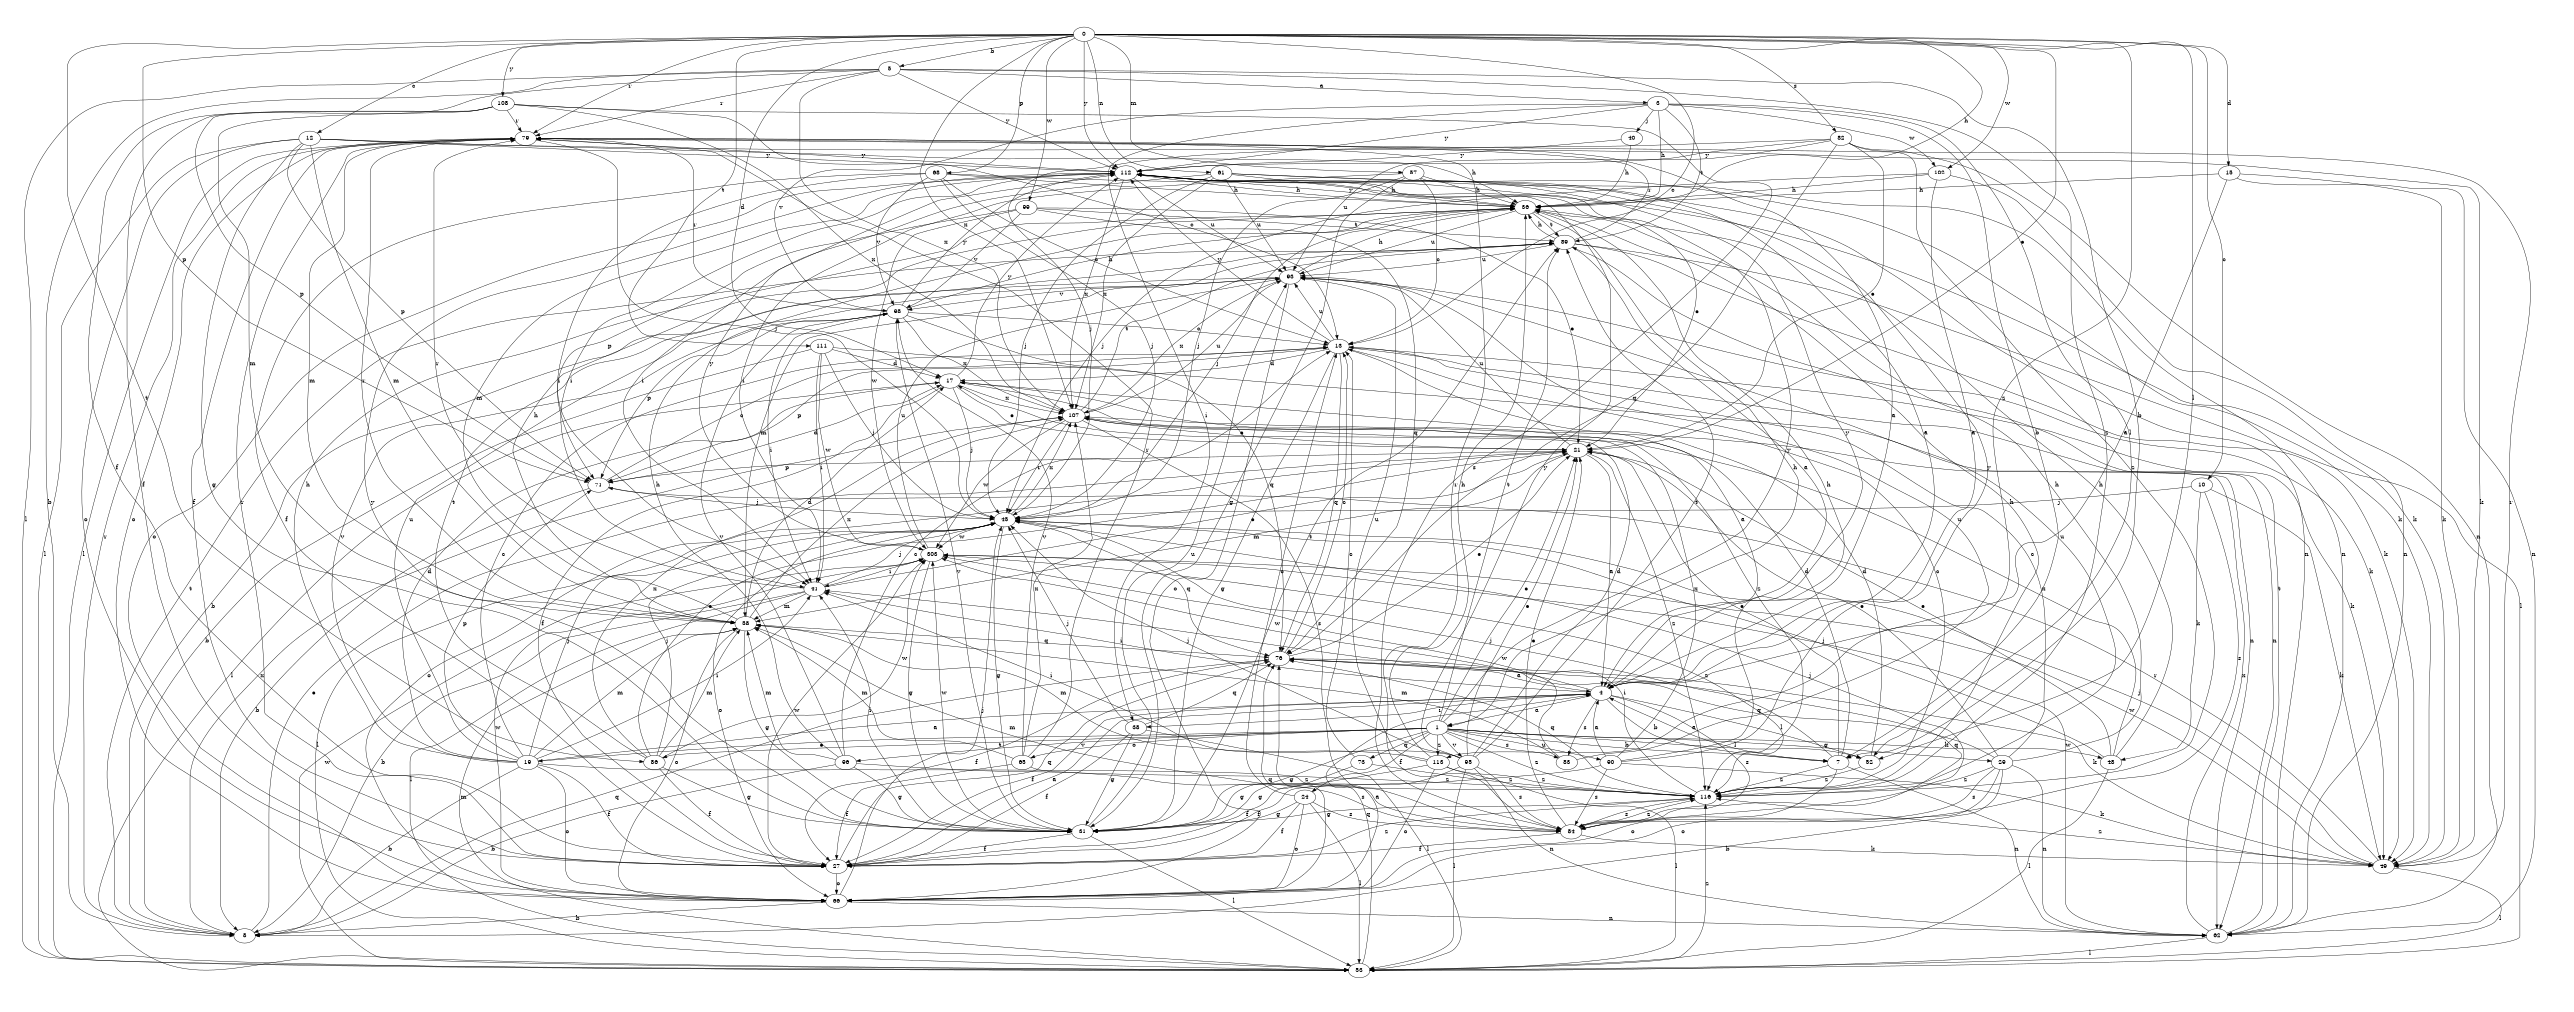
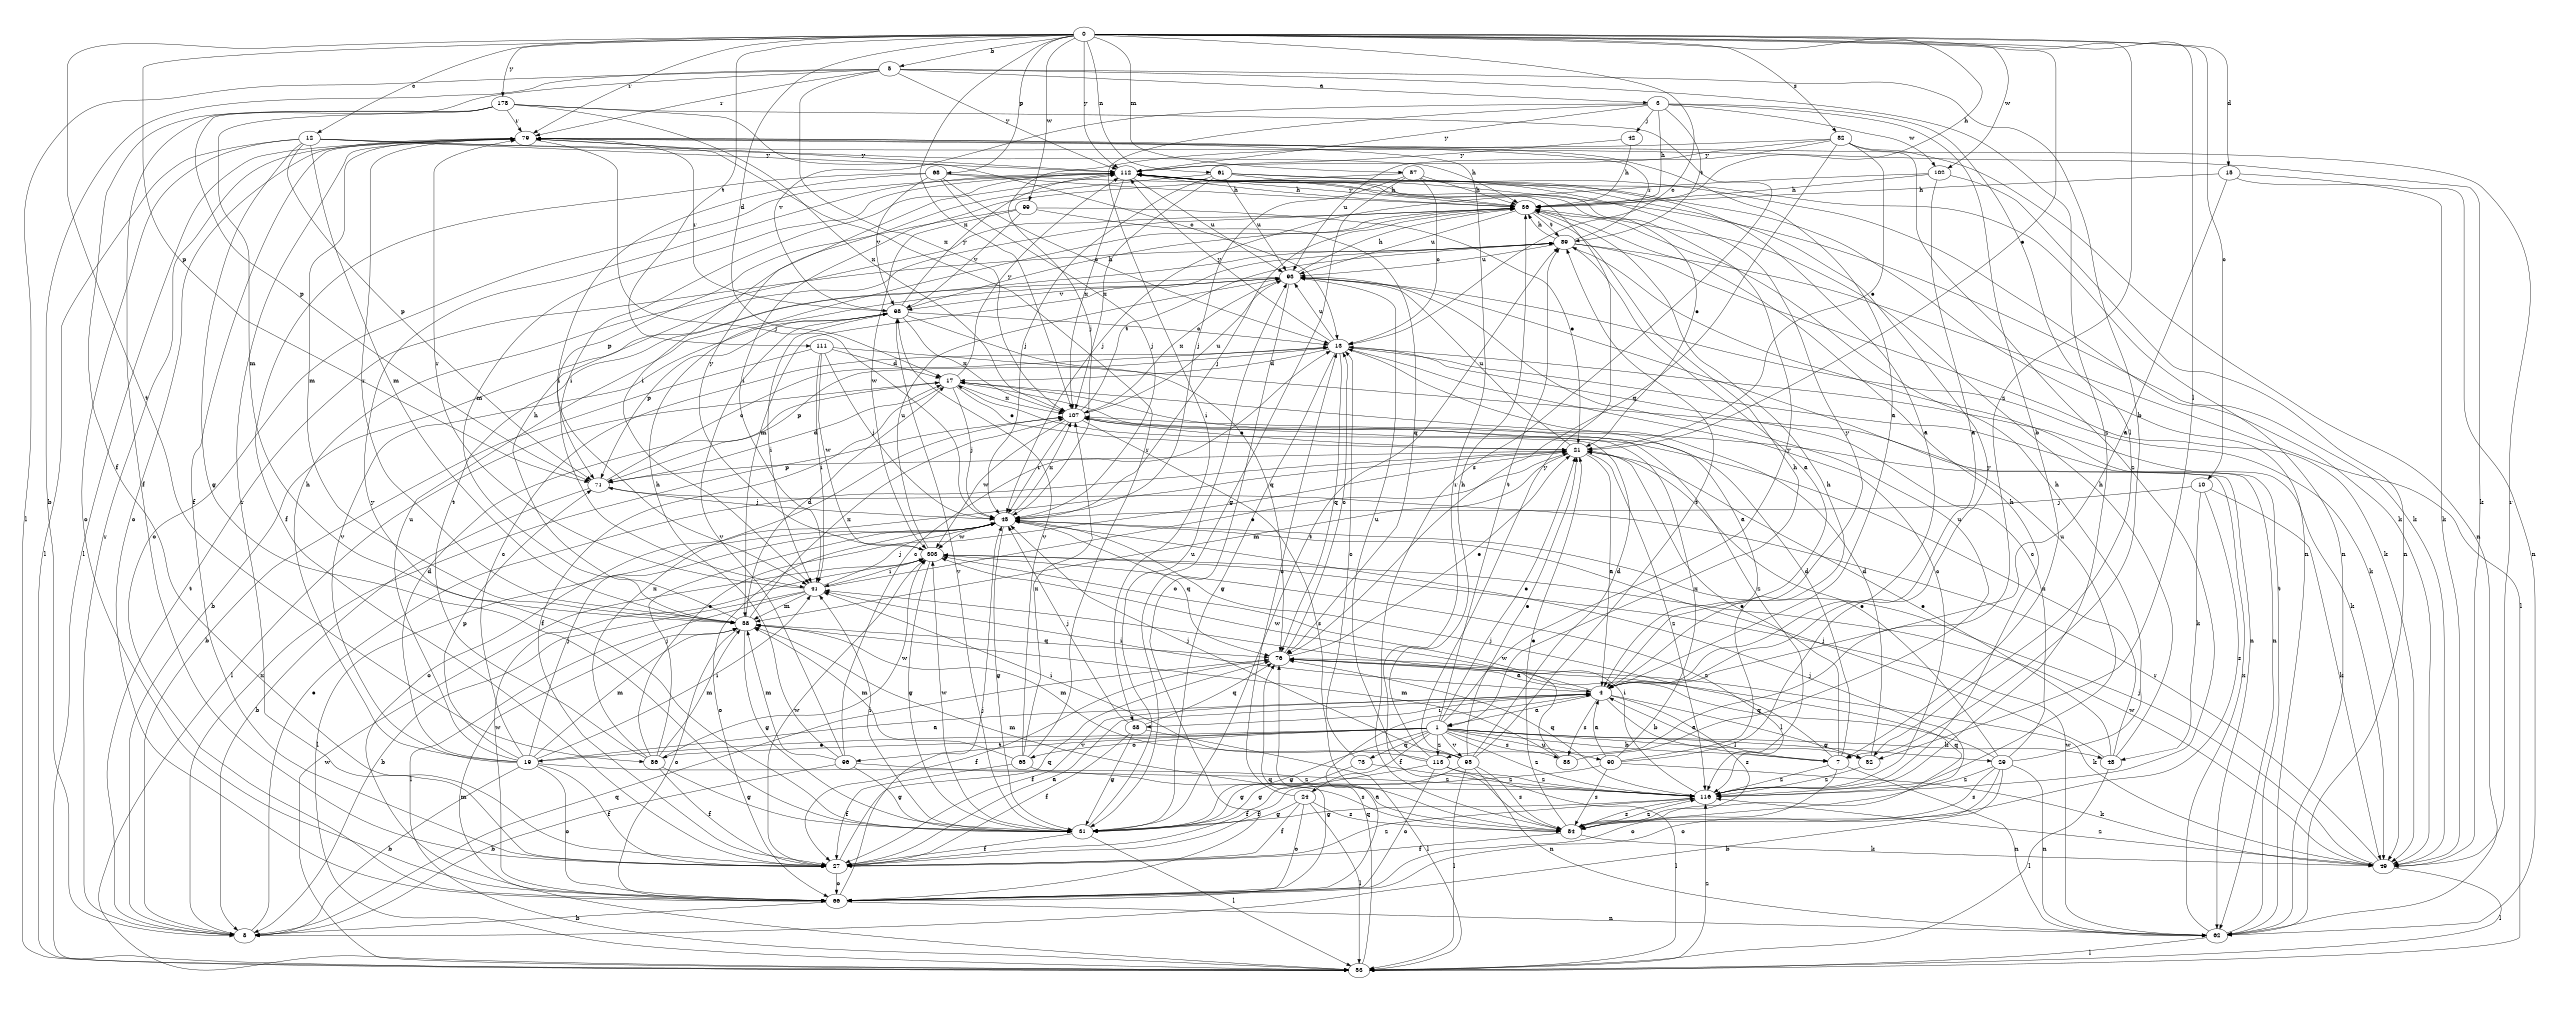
(503, 104) -> (503, 104)
(1632, 138) -> (1632, 138)
(1293, 224) -> none
